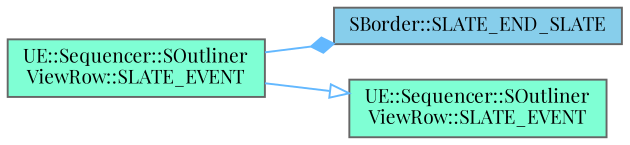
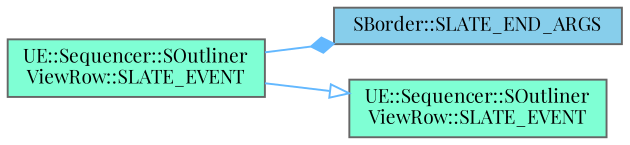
(478, 26) -> (478, 26)
